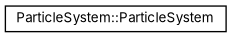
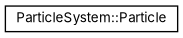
(116, 19) -> (92, 19)
